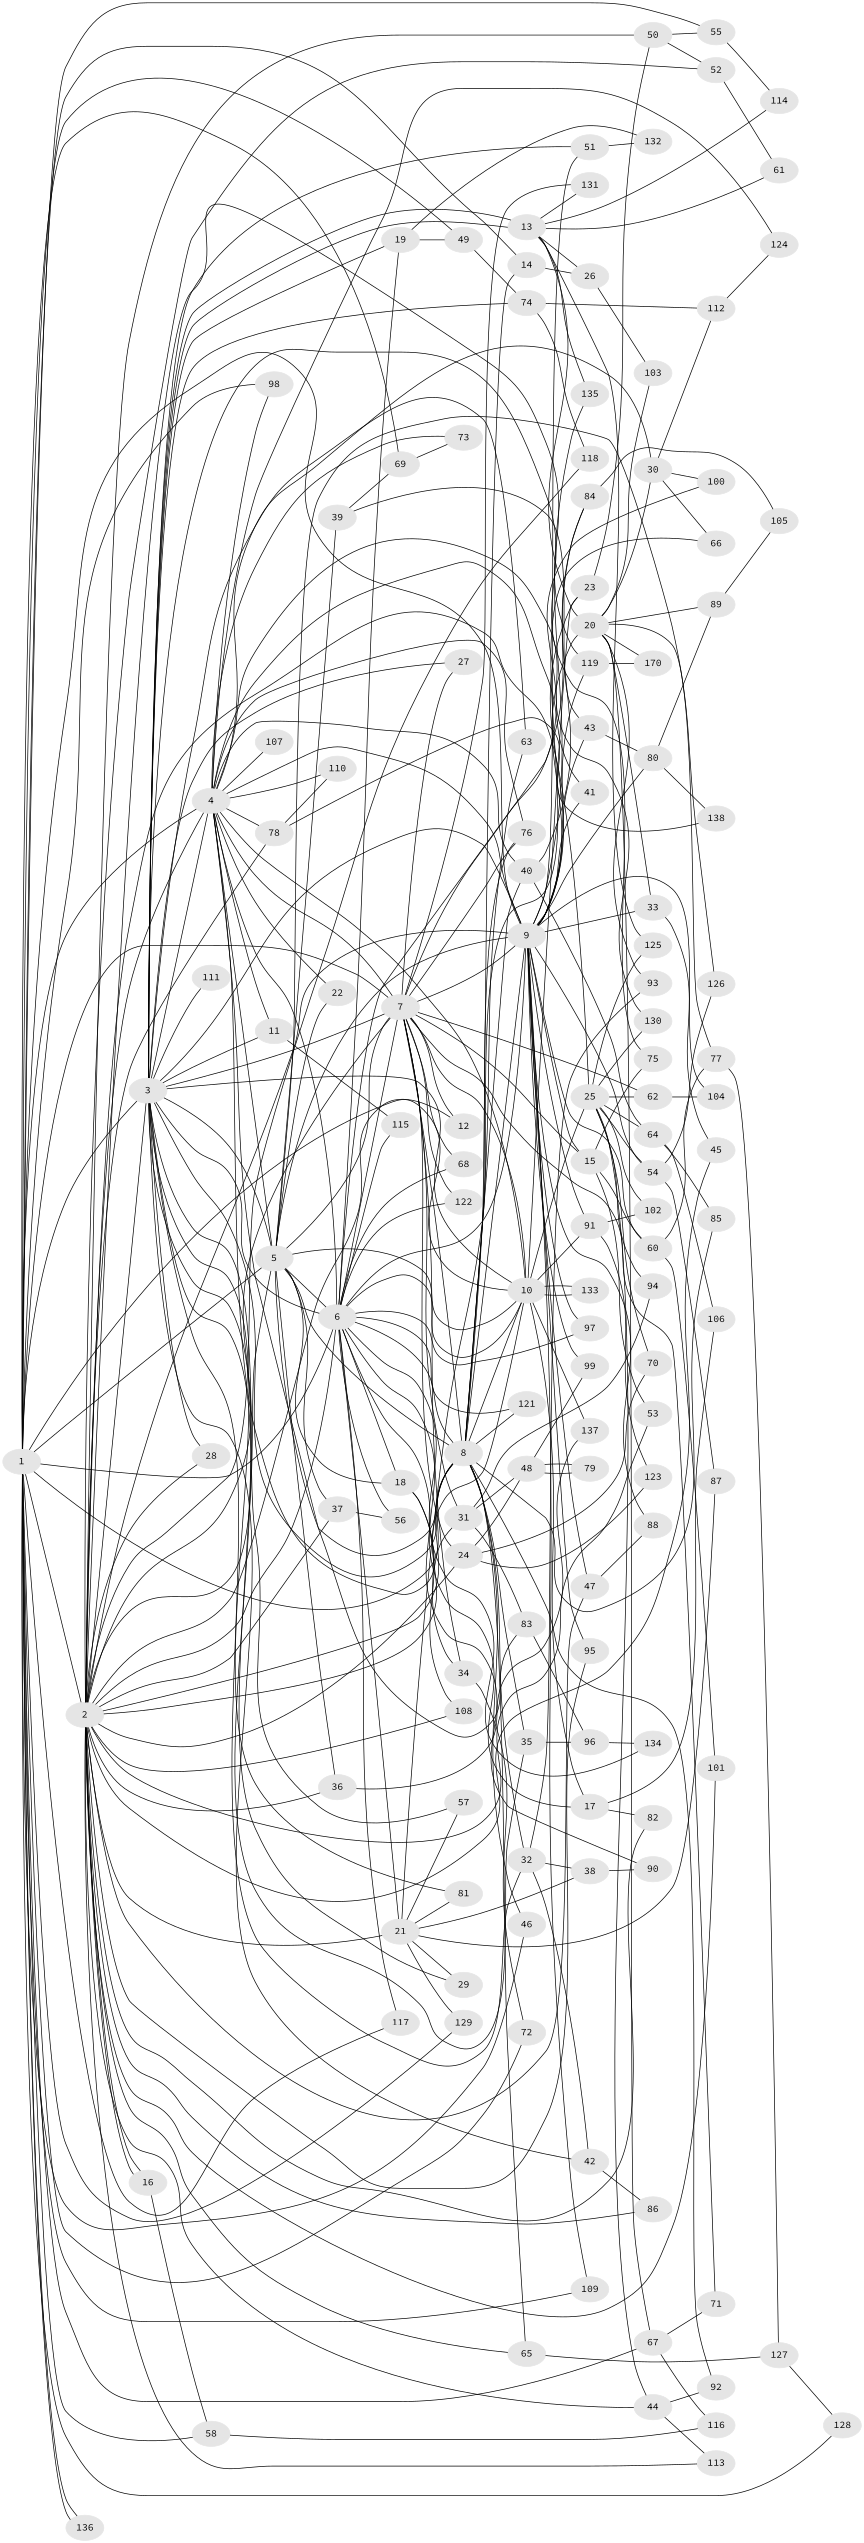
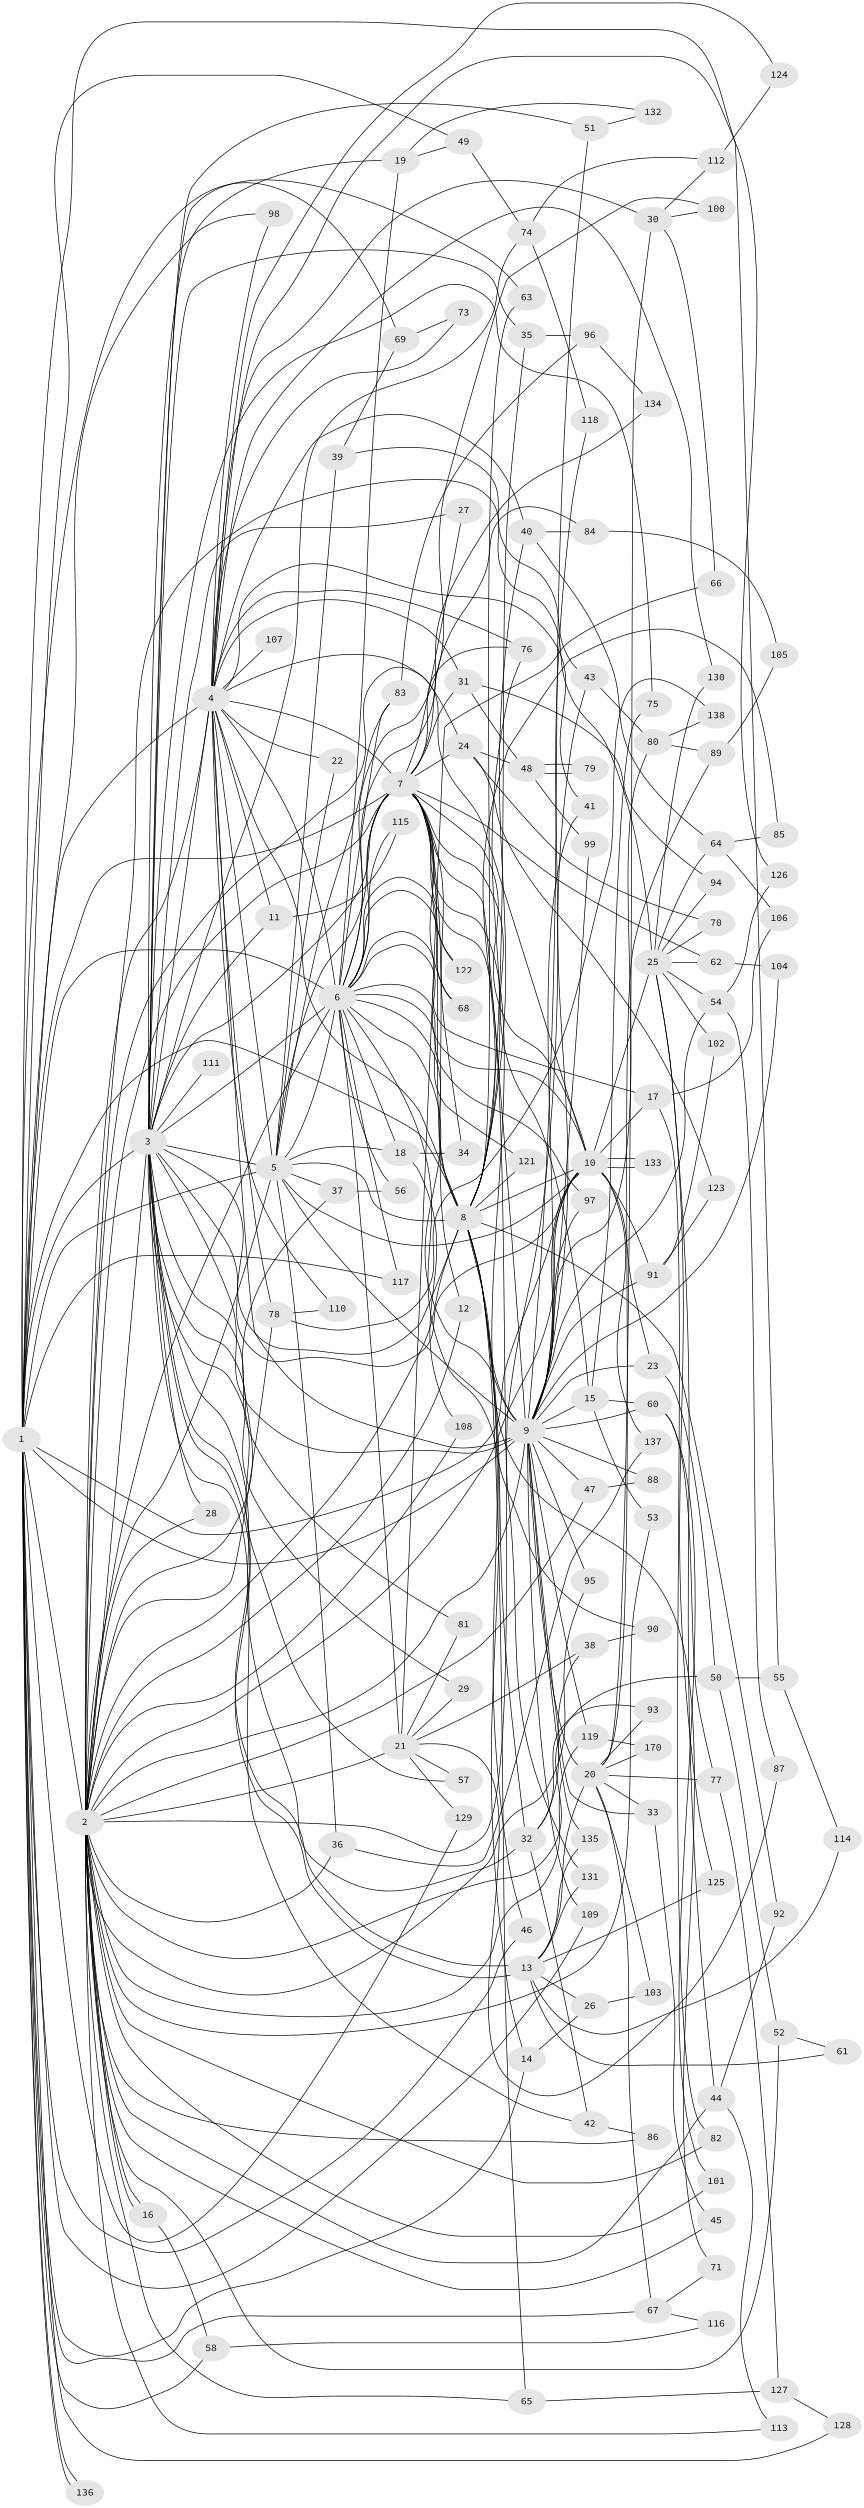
(354, 451) -> (639, 56)
none -> (553, 1295)
(504, 1573) -> (357, 864)
(527, 2033) -> none
